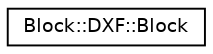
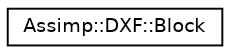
(106, 27) -> (115, 27)
